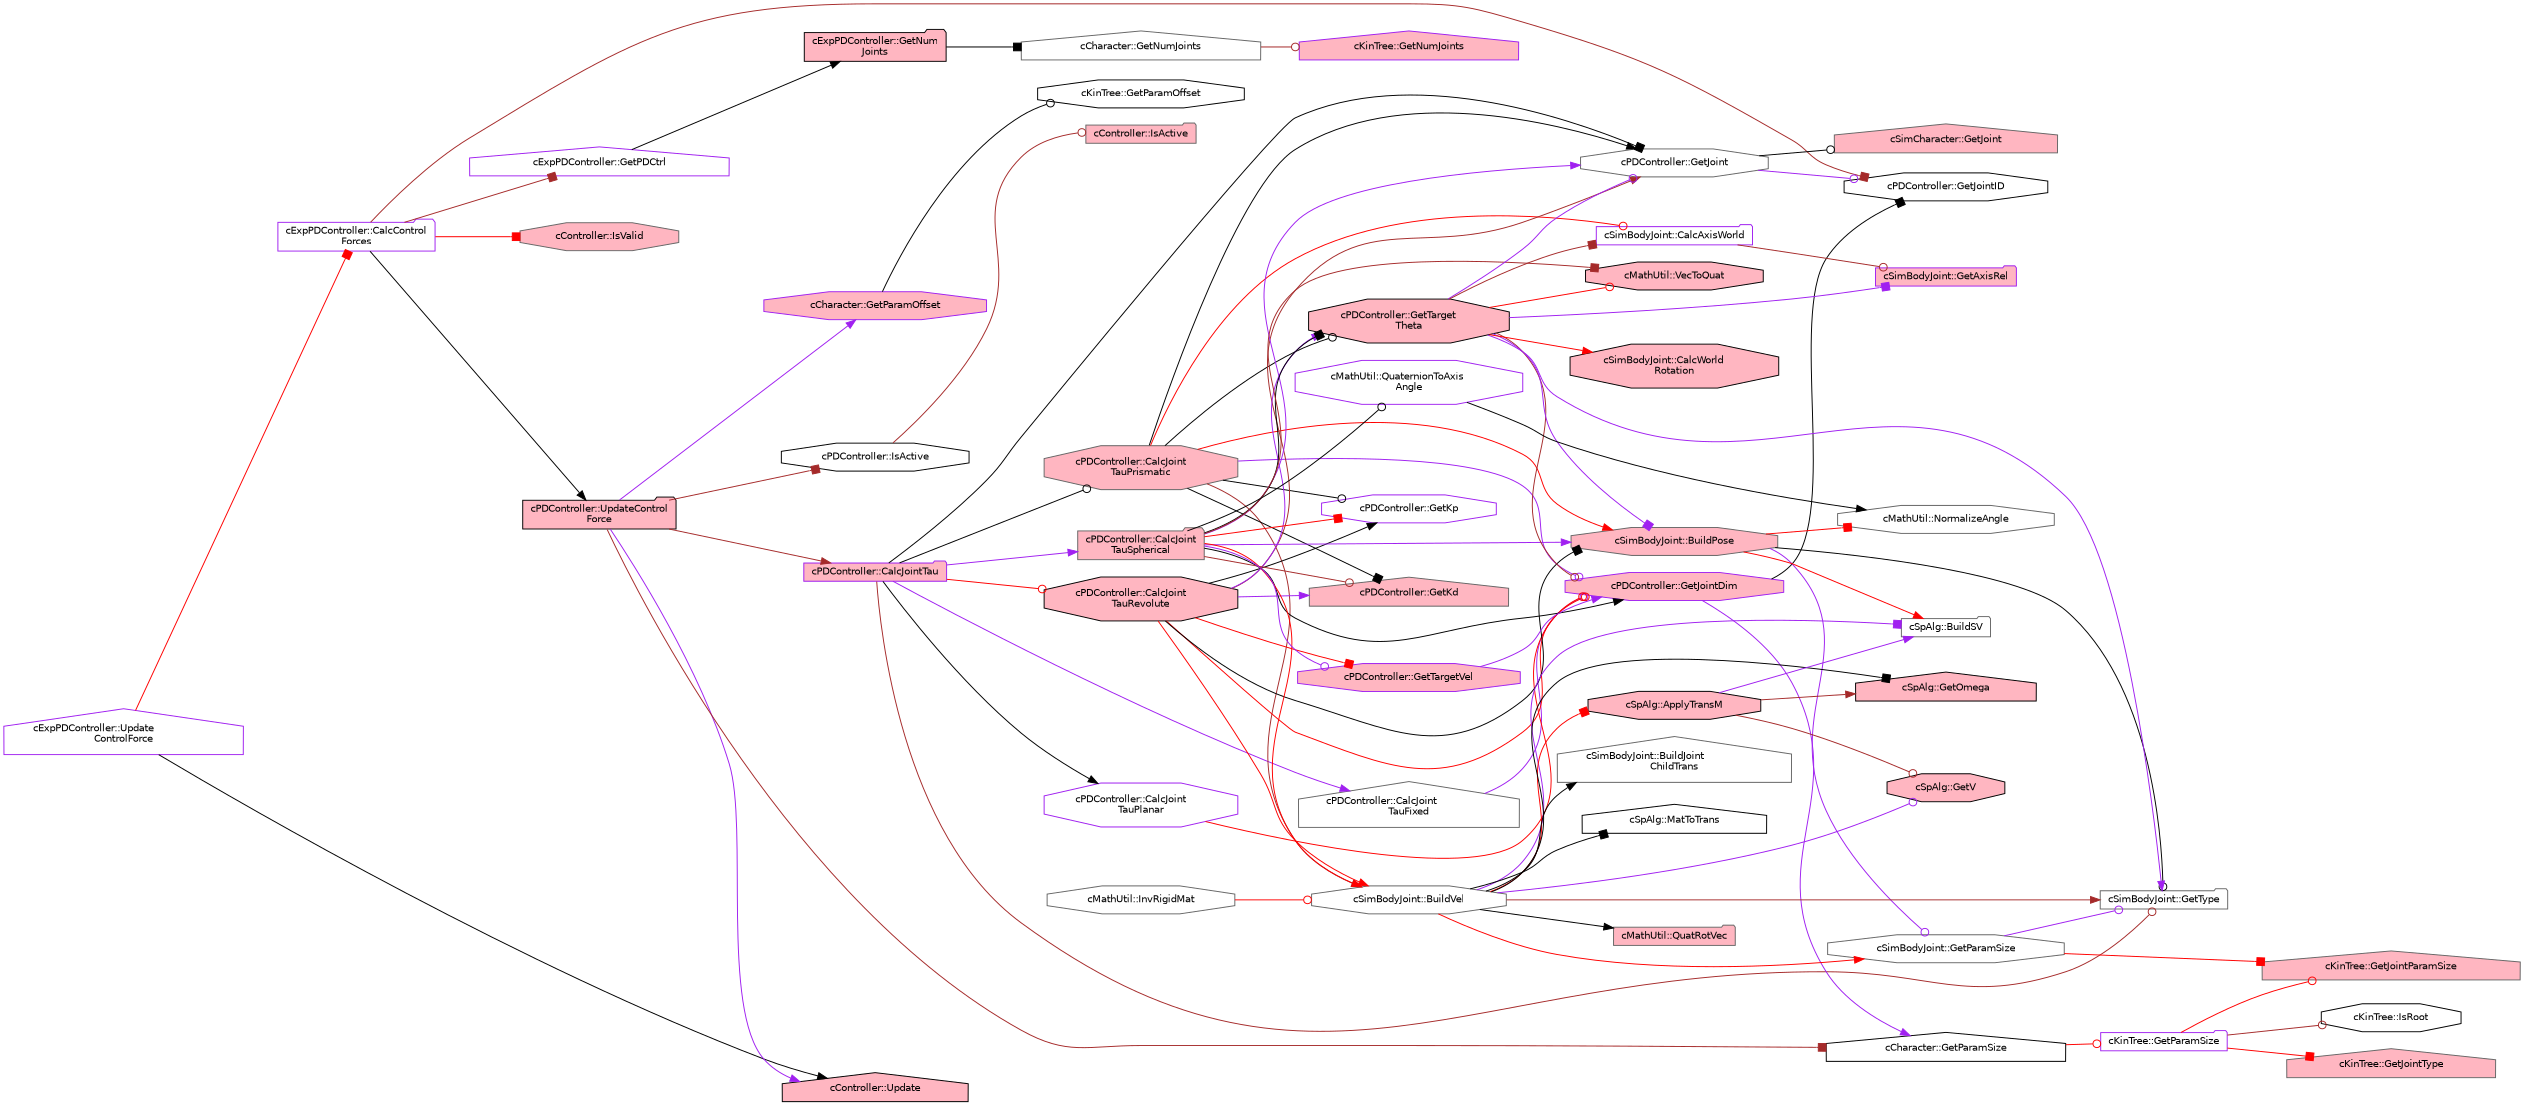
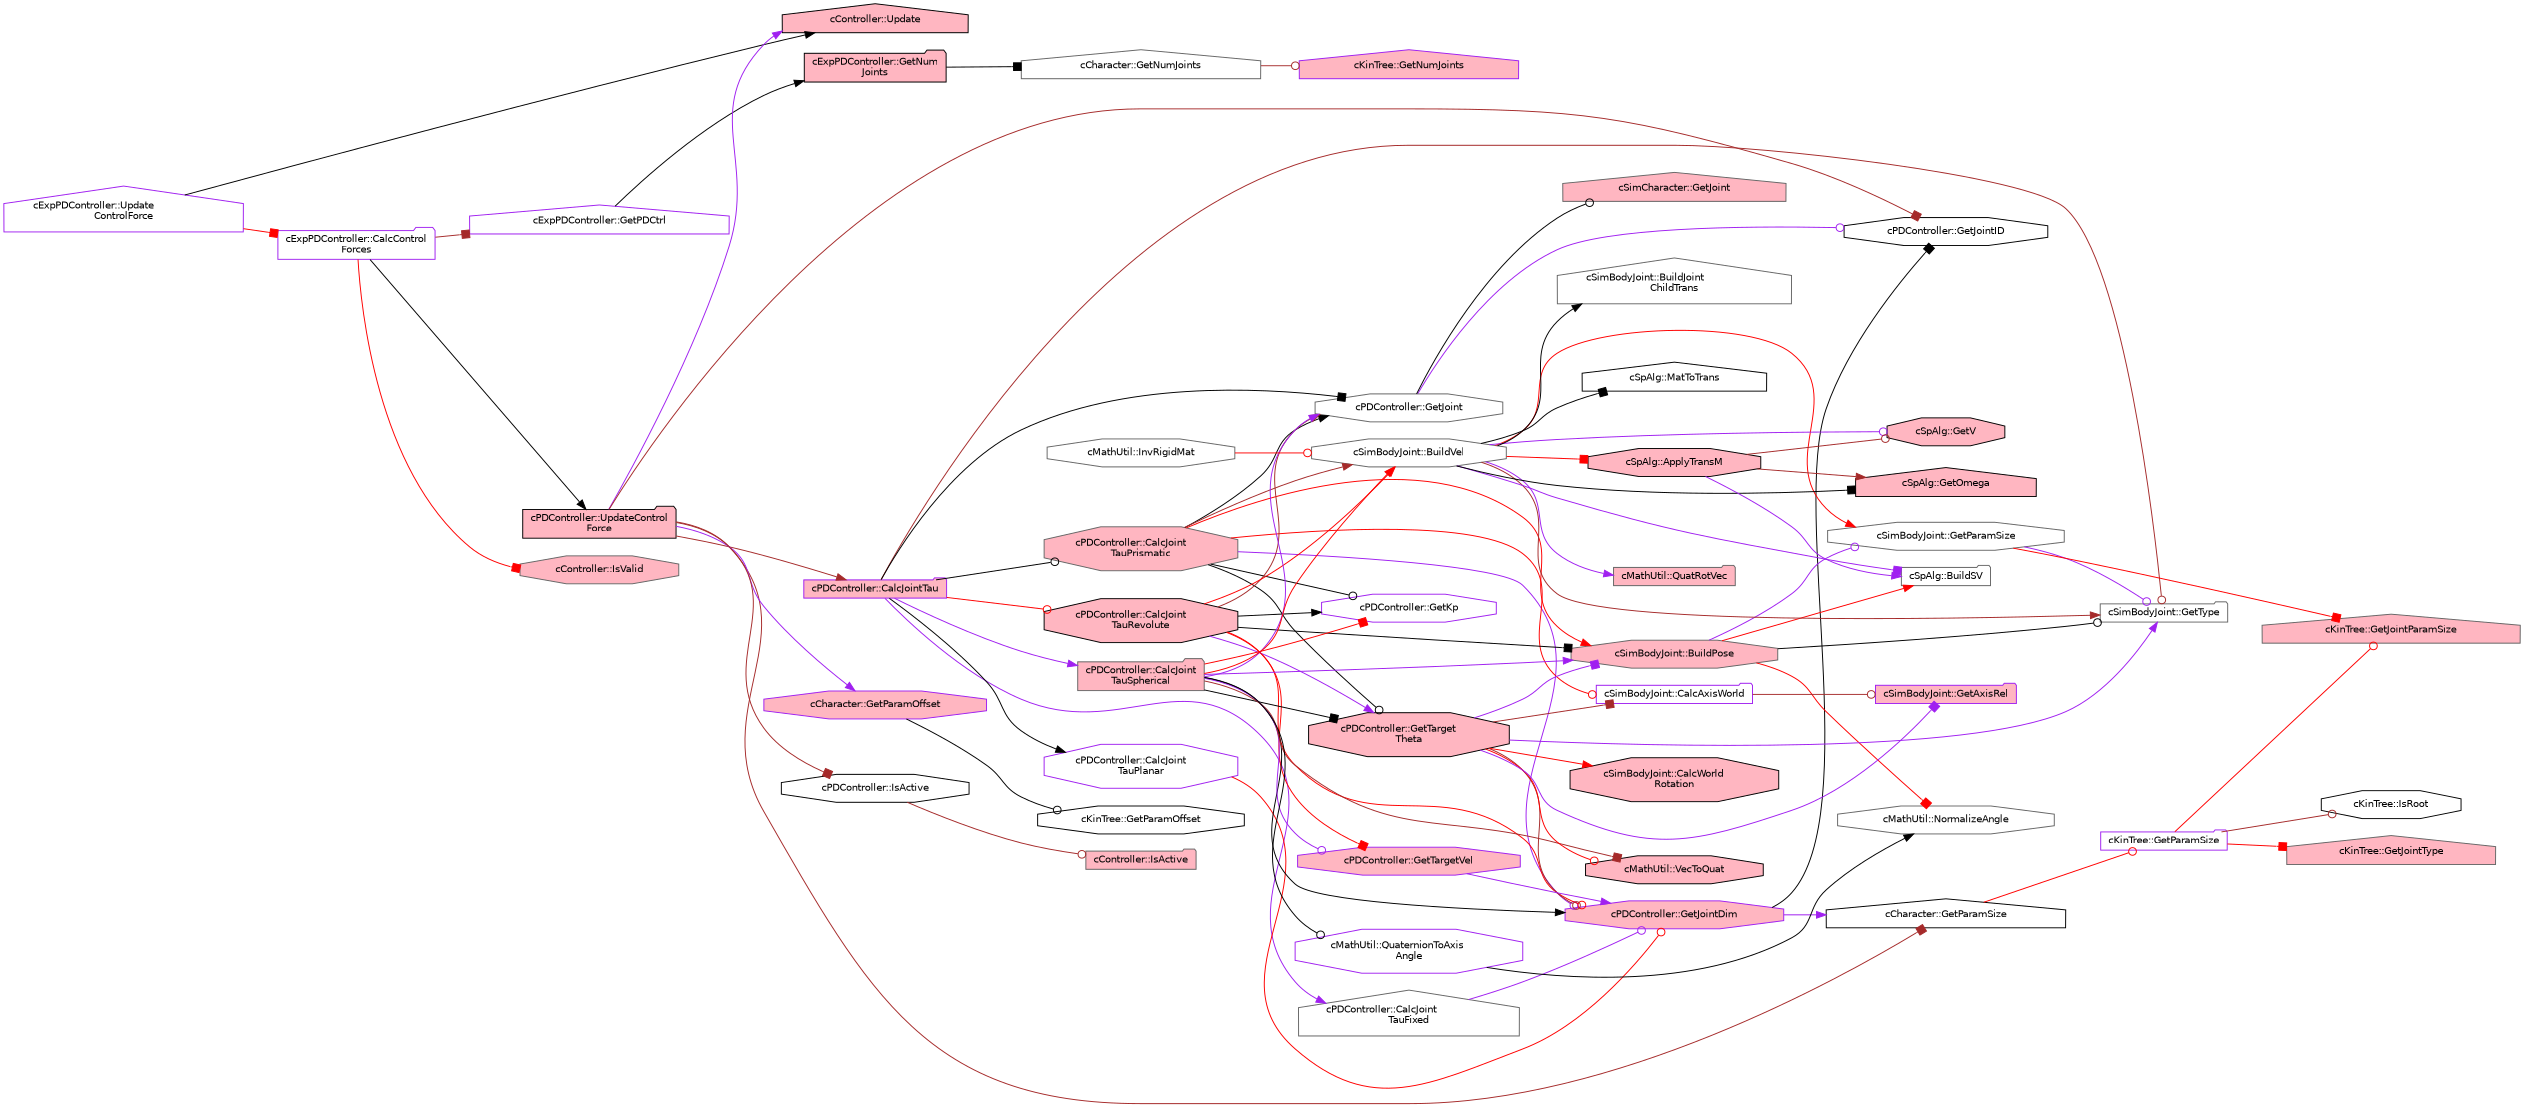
(1103, 4) -> (1188, 109)
(1537, 236) -> none
(1409, 593) -> none
(1542, 918) -> (1545, 539)
